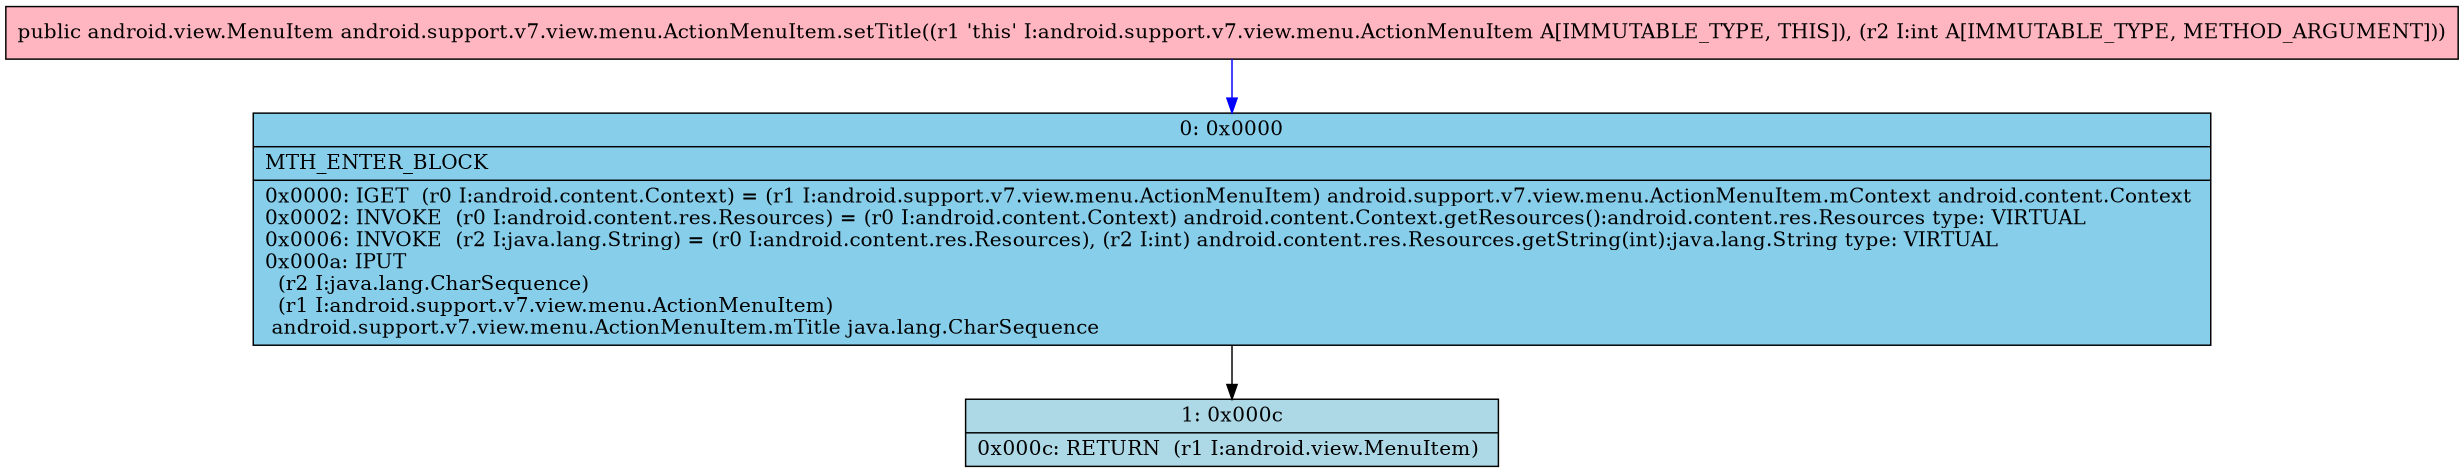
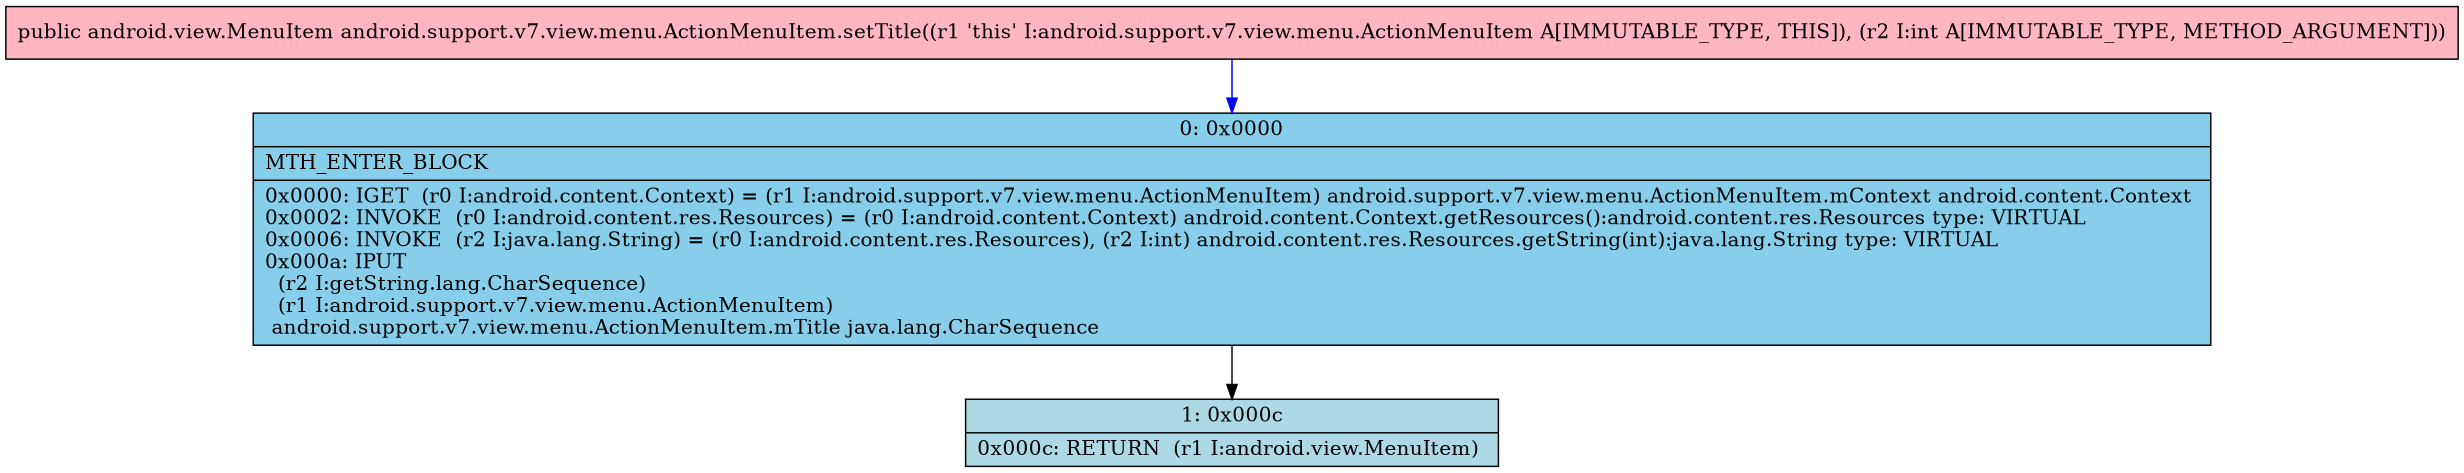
(428, 284) -> (456, 284)
